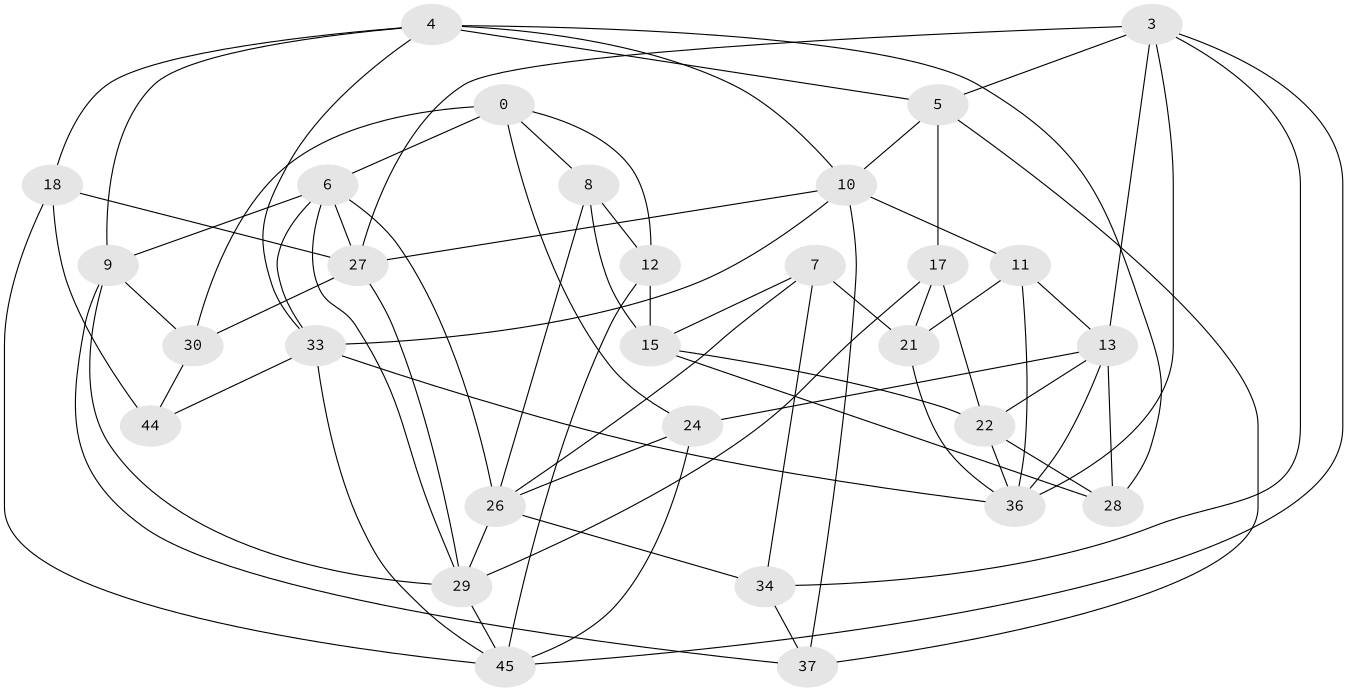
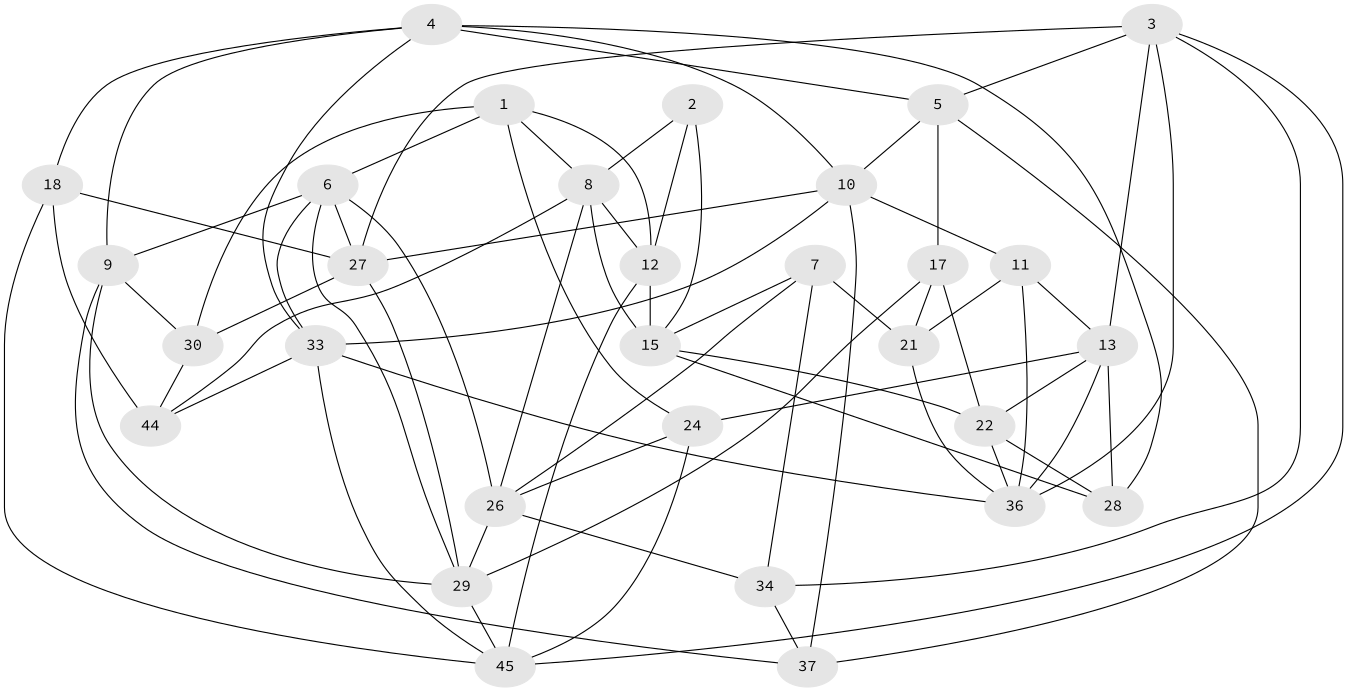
(504, 105) -> (504, 105)
none -> (693, 105)
none -> (362, 297)
